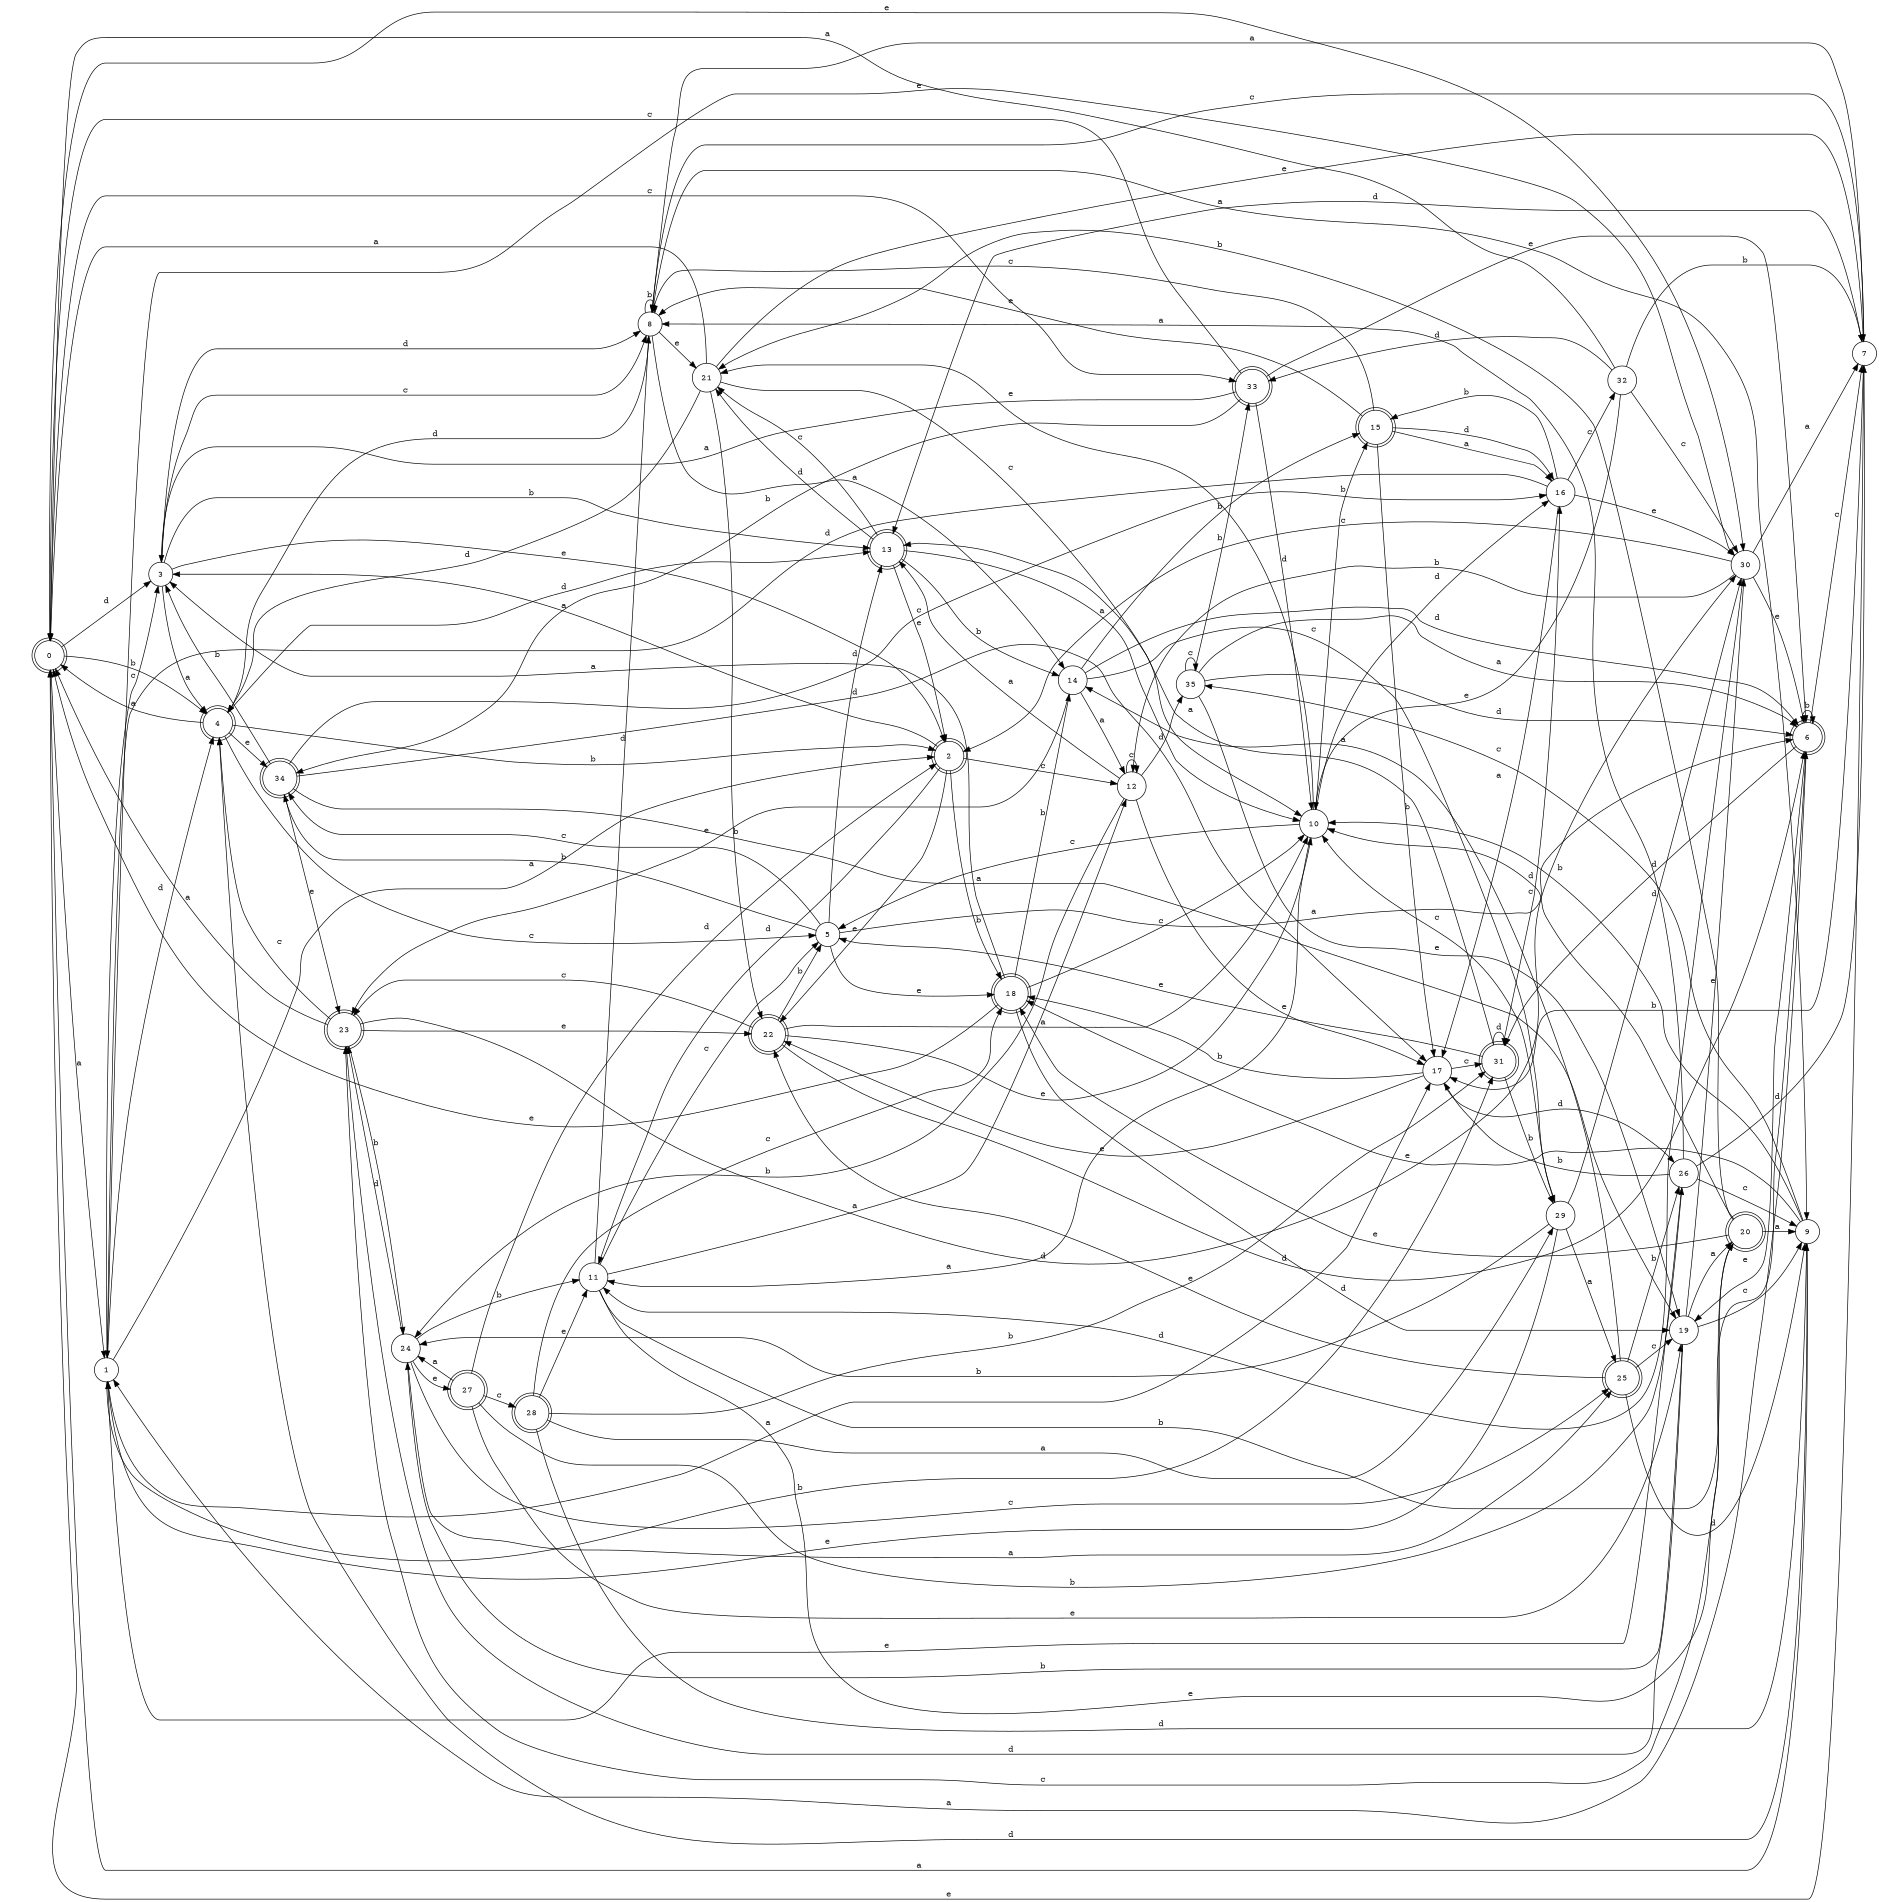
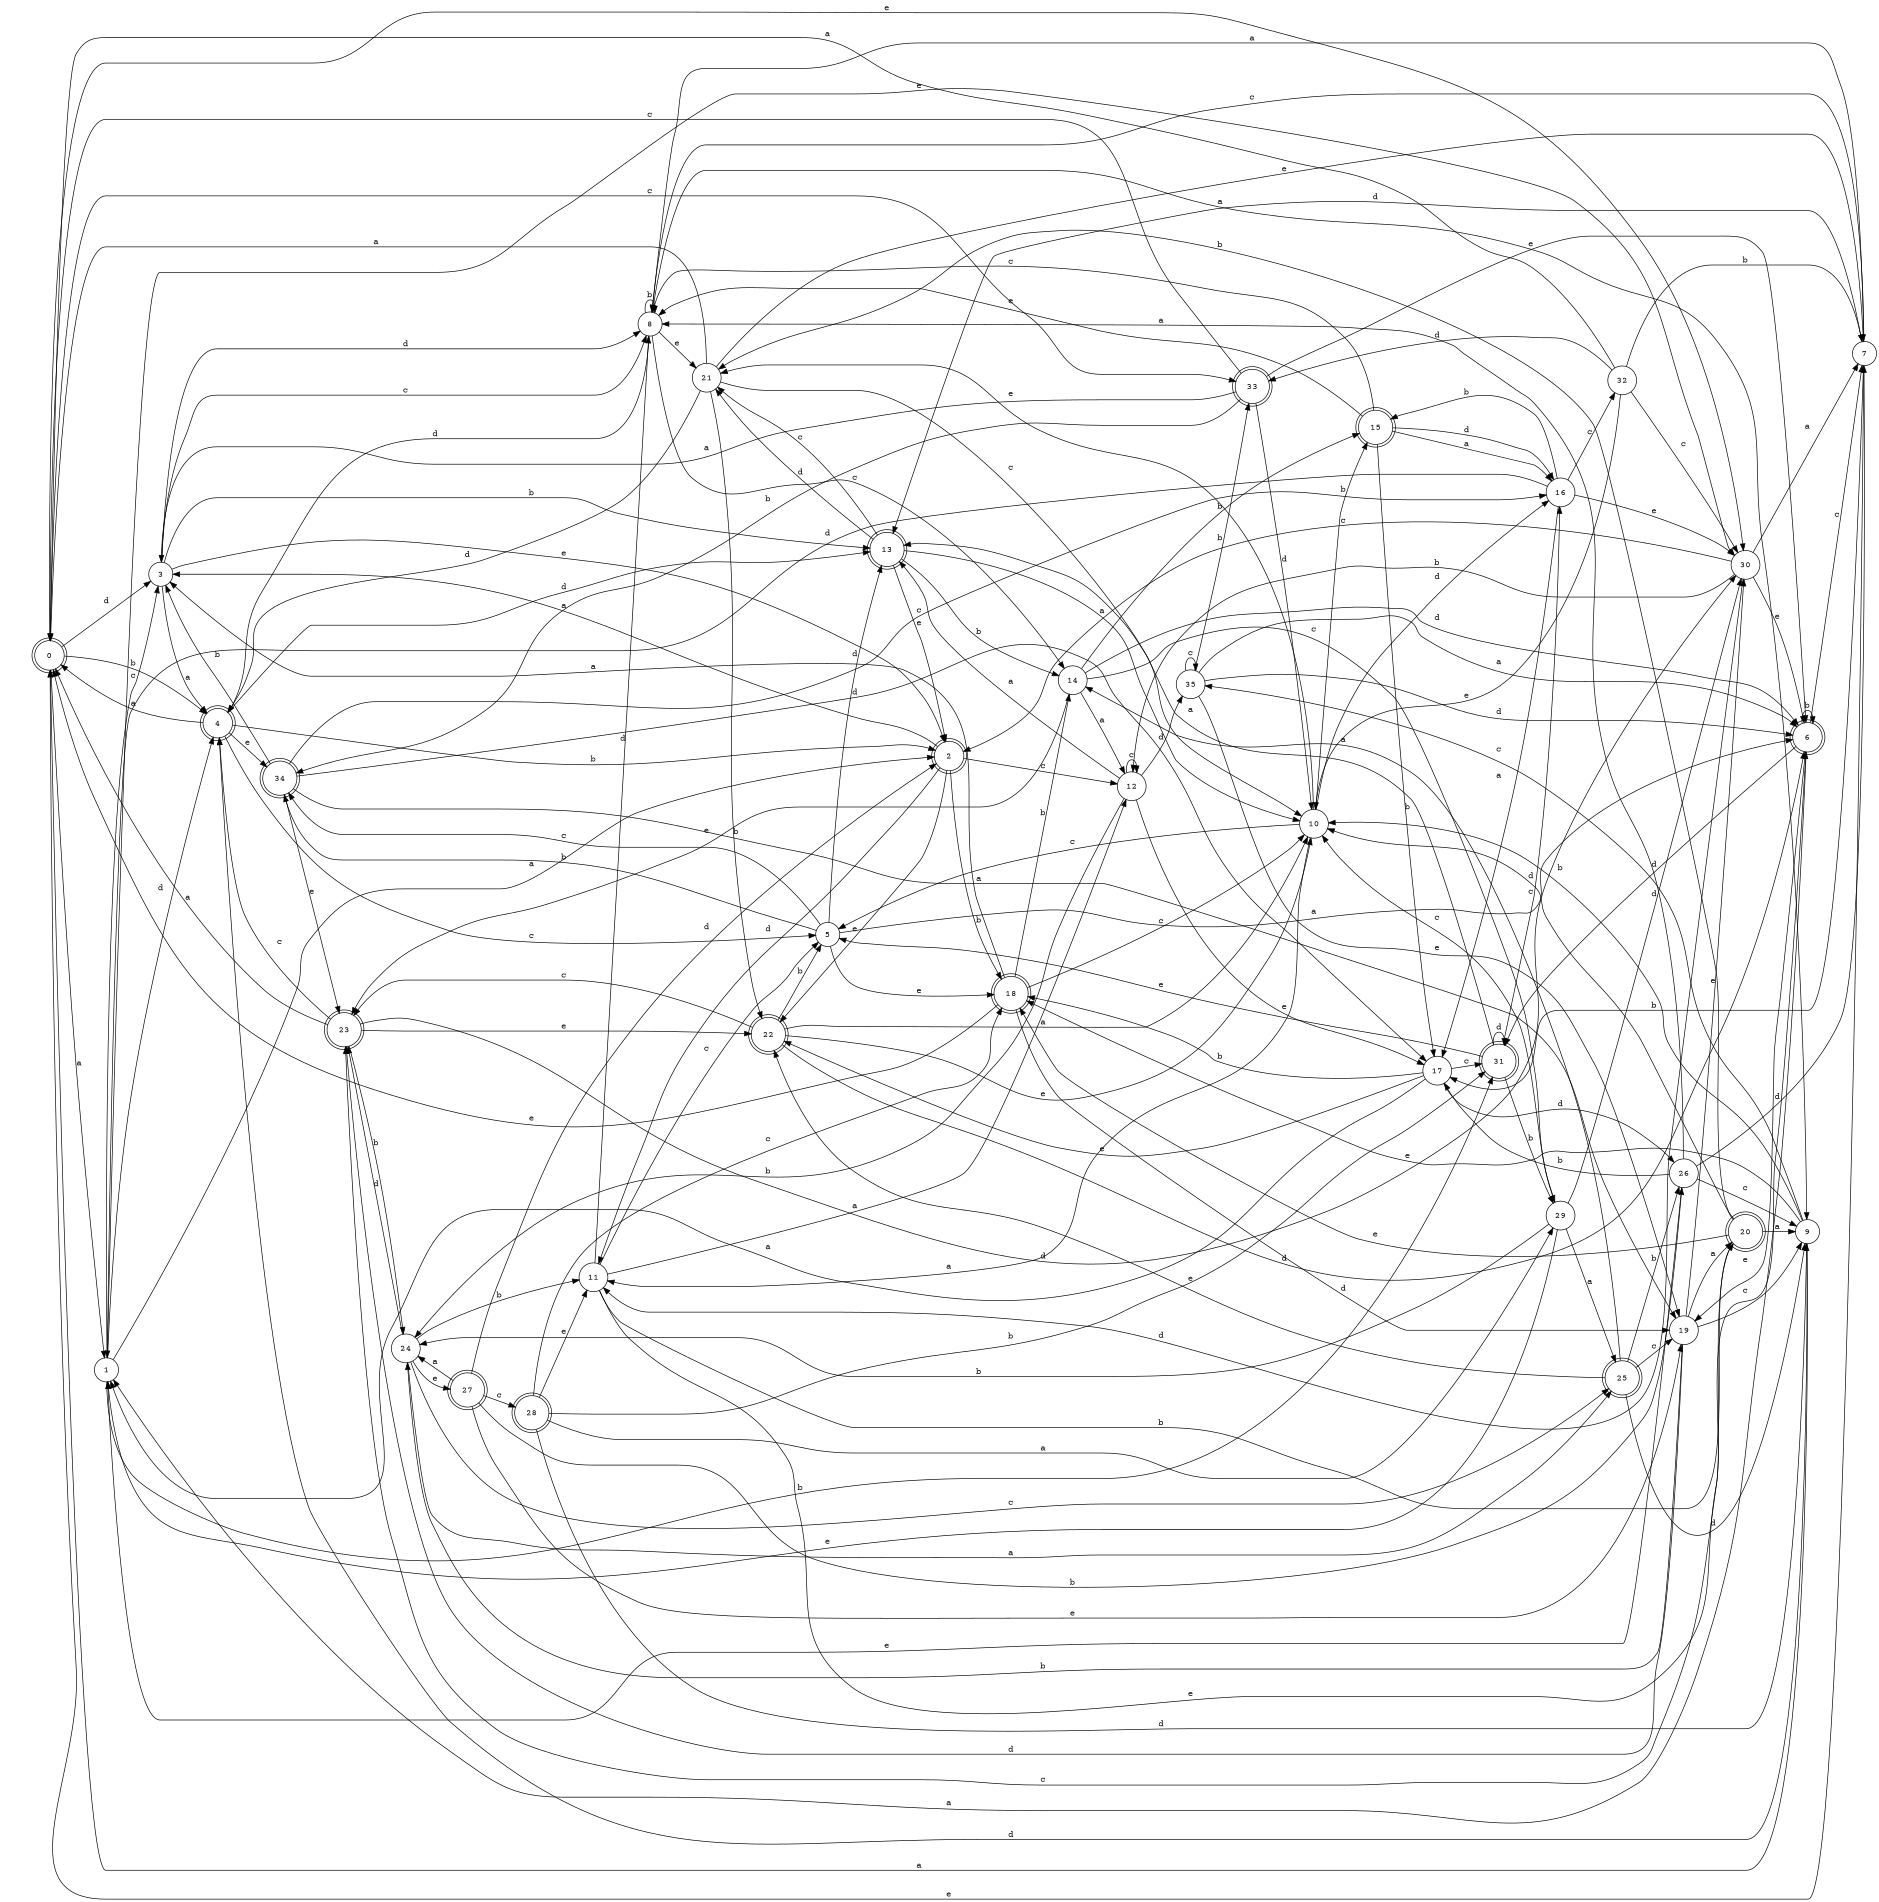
(855, 477) -> (855, 477)
(796, 1423) -> (673, 1219)
